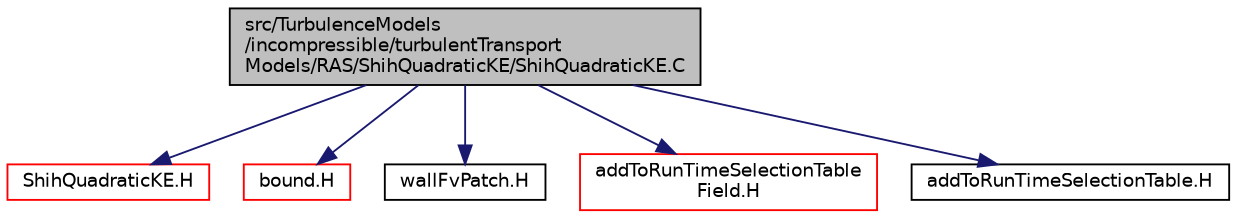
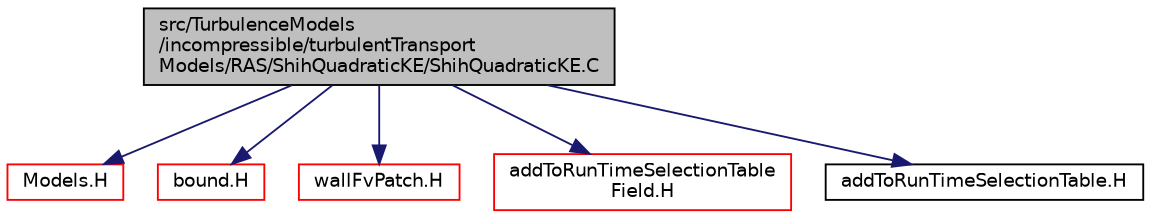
(108, 182) -> (65, 182)
(465, 182) -> (379, 182)
